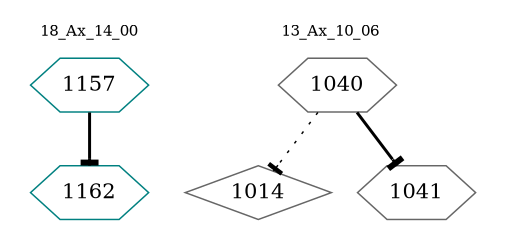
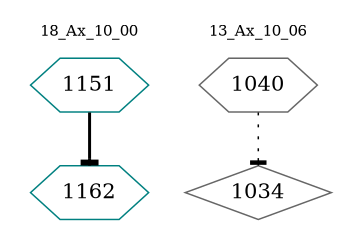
(90, 32) -> (90, 32)
(90, 85) -> (90, 85)
(258, 193) -> (258, 193)
(417, 193) -> none
